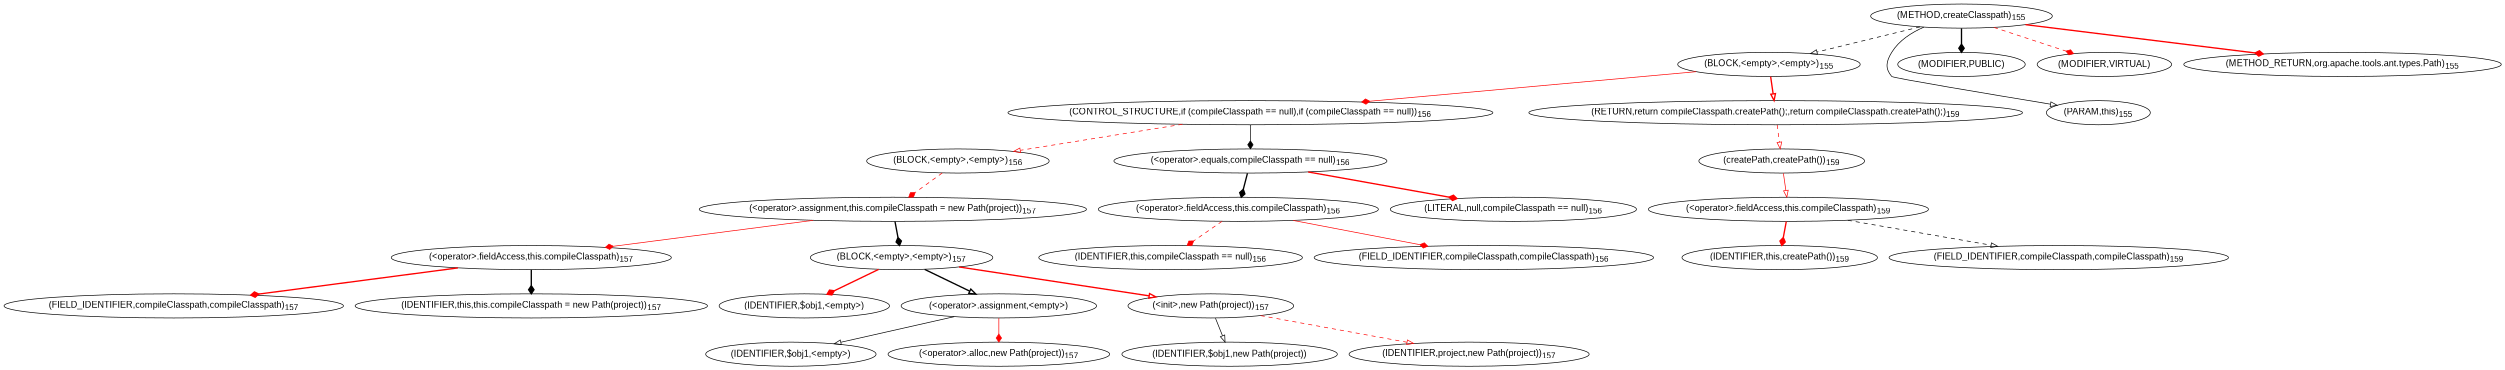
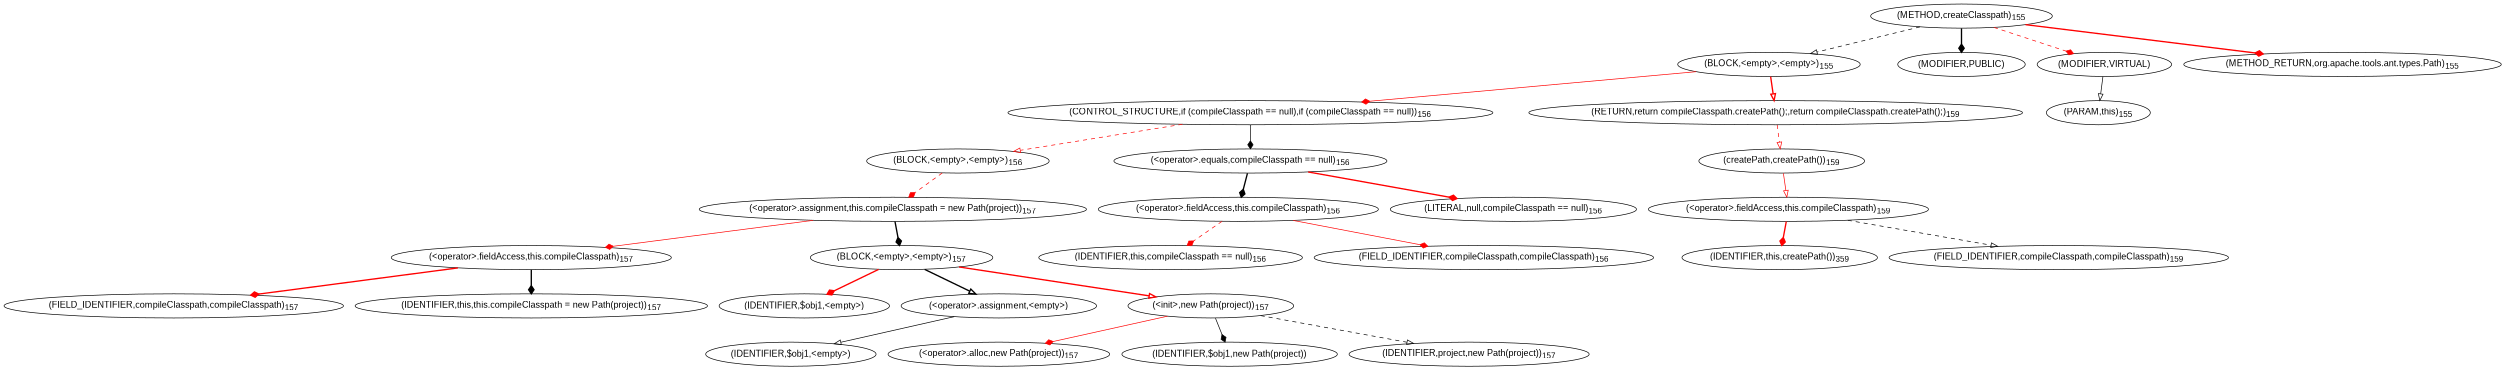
(1938, 85) -> (2102, 85)
(1842, 257) -> (1842, 257)
(999, 326) -> (1110, 329)
(1219, 327) -> (1219, 327)
(1334, 329) -> (1334, 329)
